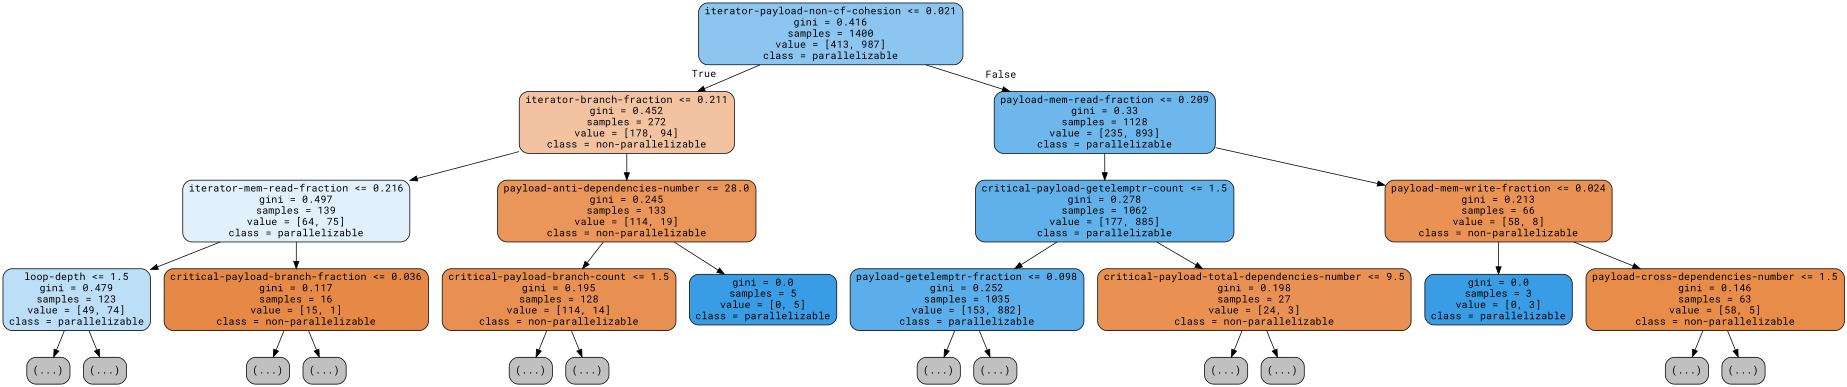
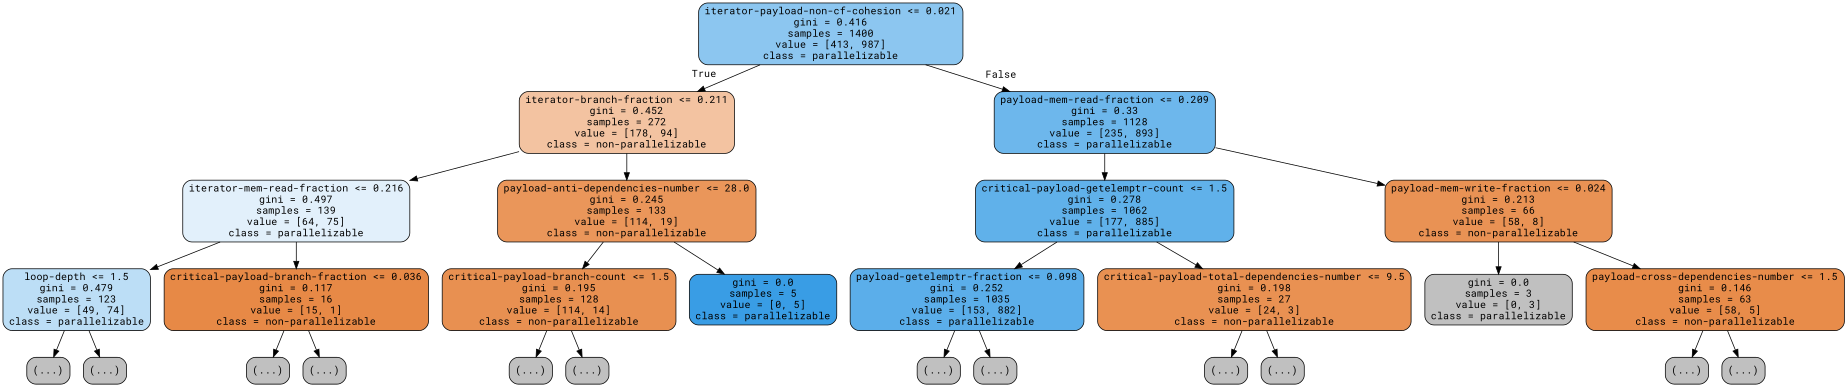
(1499, 300) -> (1499, 300)
